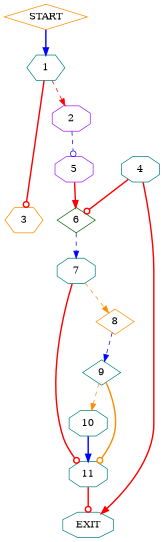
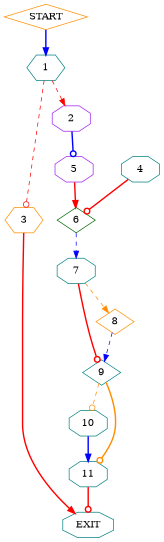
(35, 141) -> (35, 141)
(73, 141) -> (73, 141)
(154, 352) -> (23, 378)
(56, 372) -> (86, 320)
(96, 394) -> (96, 394)
